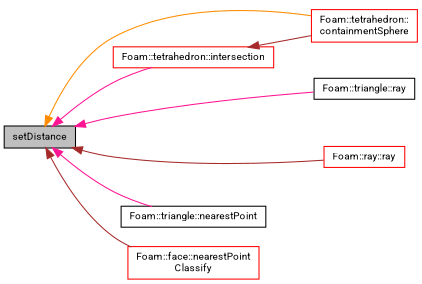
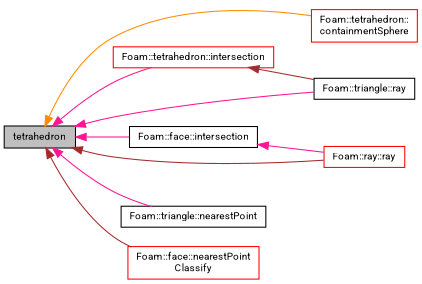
(285, 40) -> (286, 74)
(40, 137) -> (40, 137)
none -> (193, 137)
